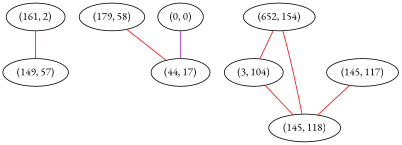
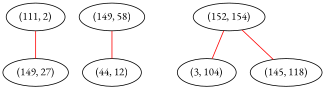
(36, 17) -> (36, 17)
(112, 17) -> (112, 17)
(181, 17) -> none
(279, 17) -> (229, 17)
(36, 72) -> (36, 72)
(181, 72) -> (112, 72)
(362, 72) -> none
(279, 100) -> none
